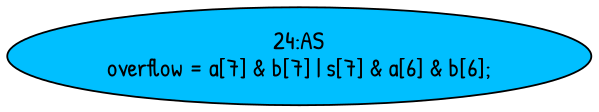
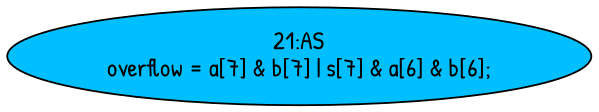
(299, 56) -> (299, 56)
